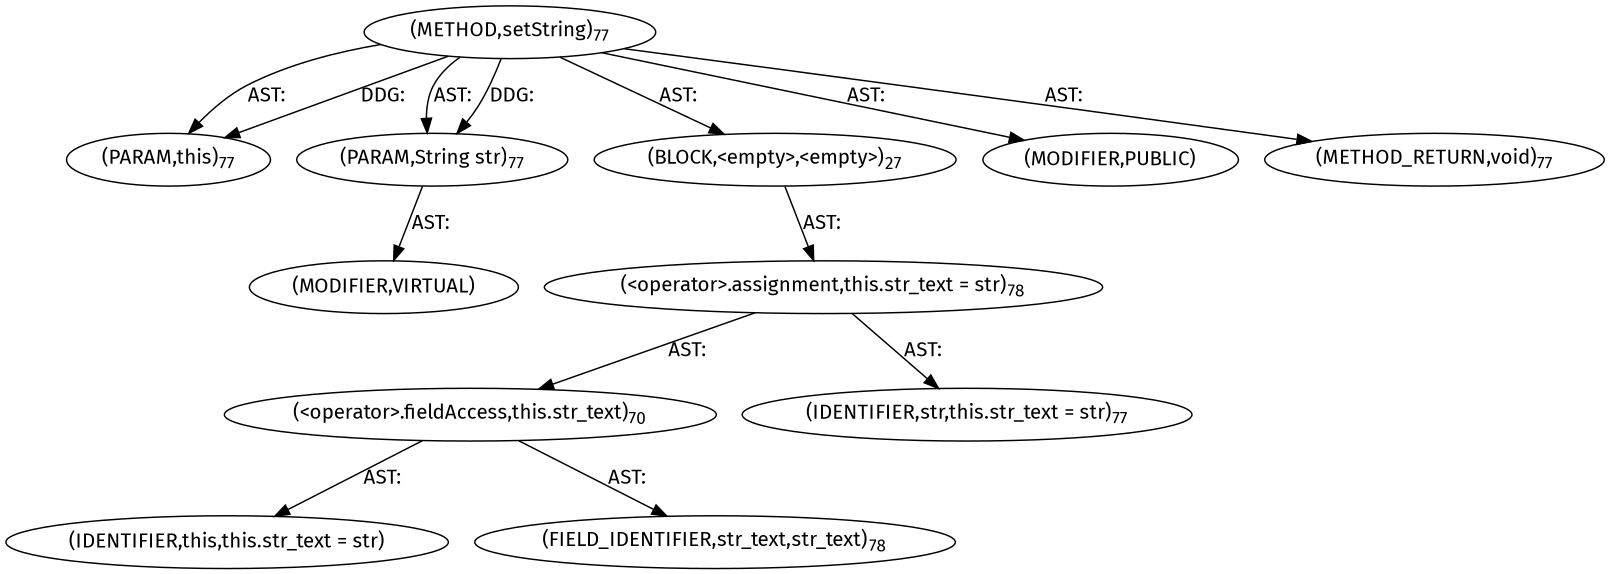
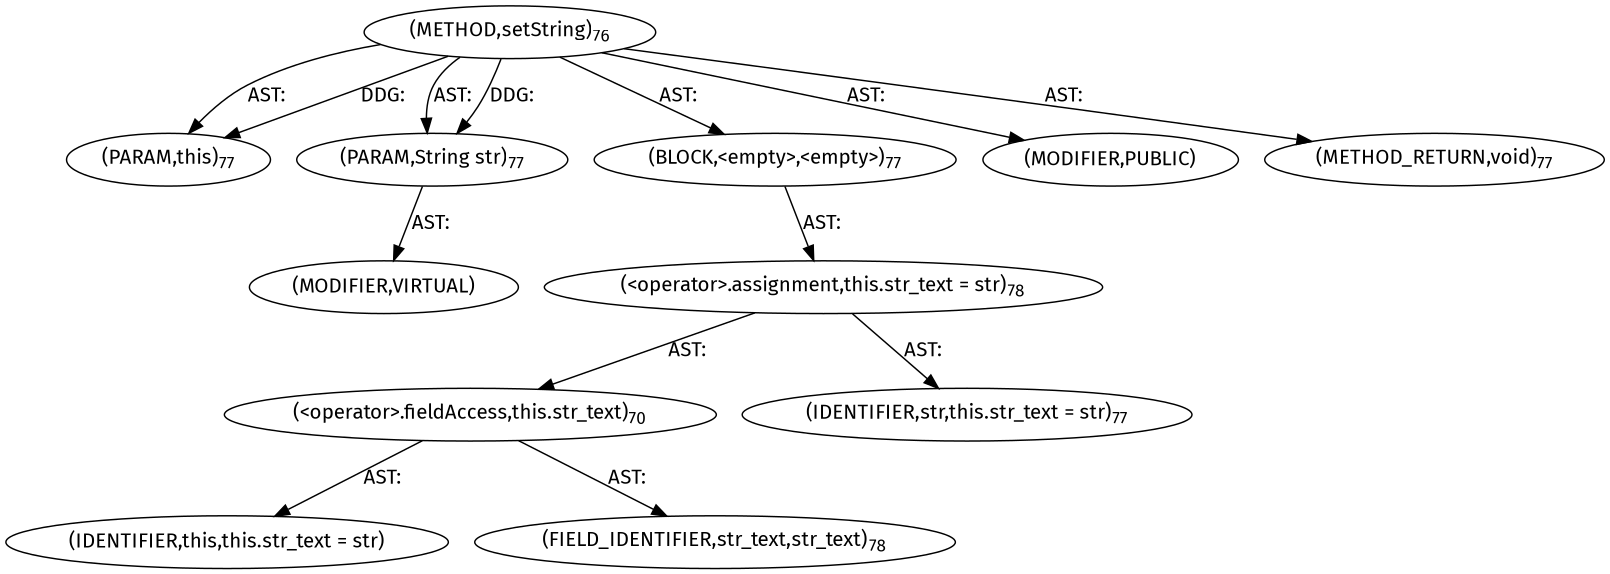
(601, 30) -> (601, 30)
(894, 158) -> (894, 158)
